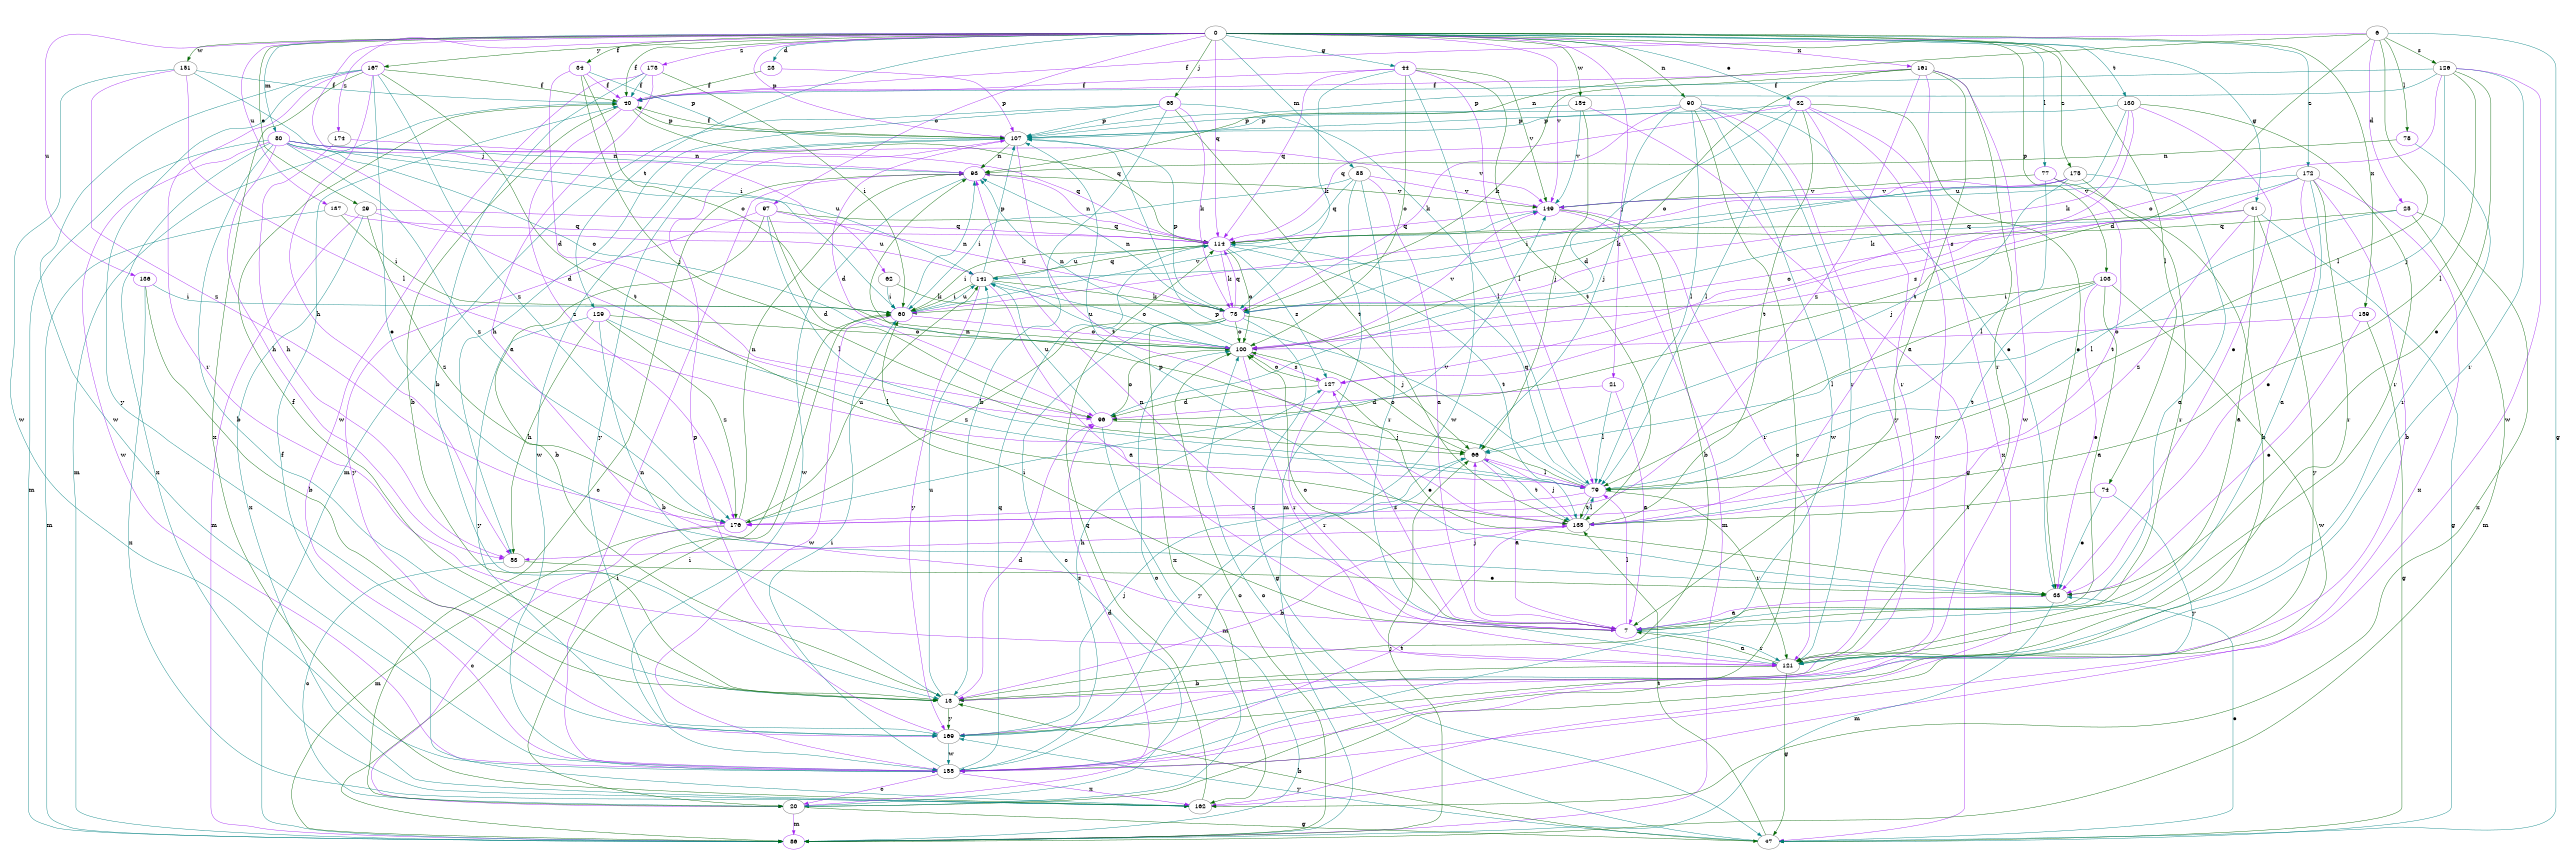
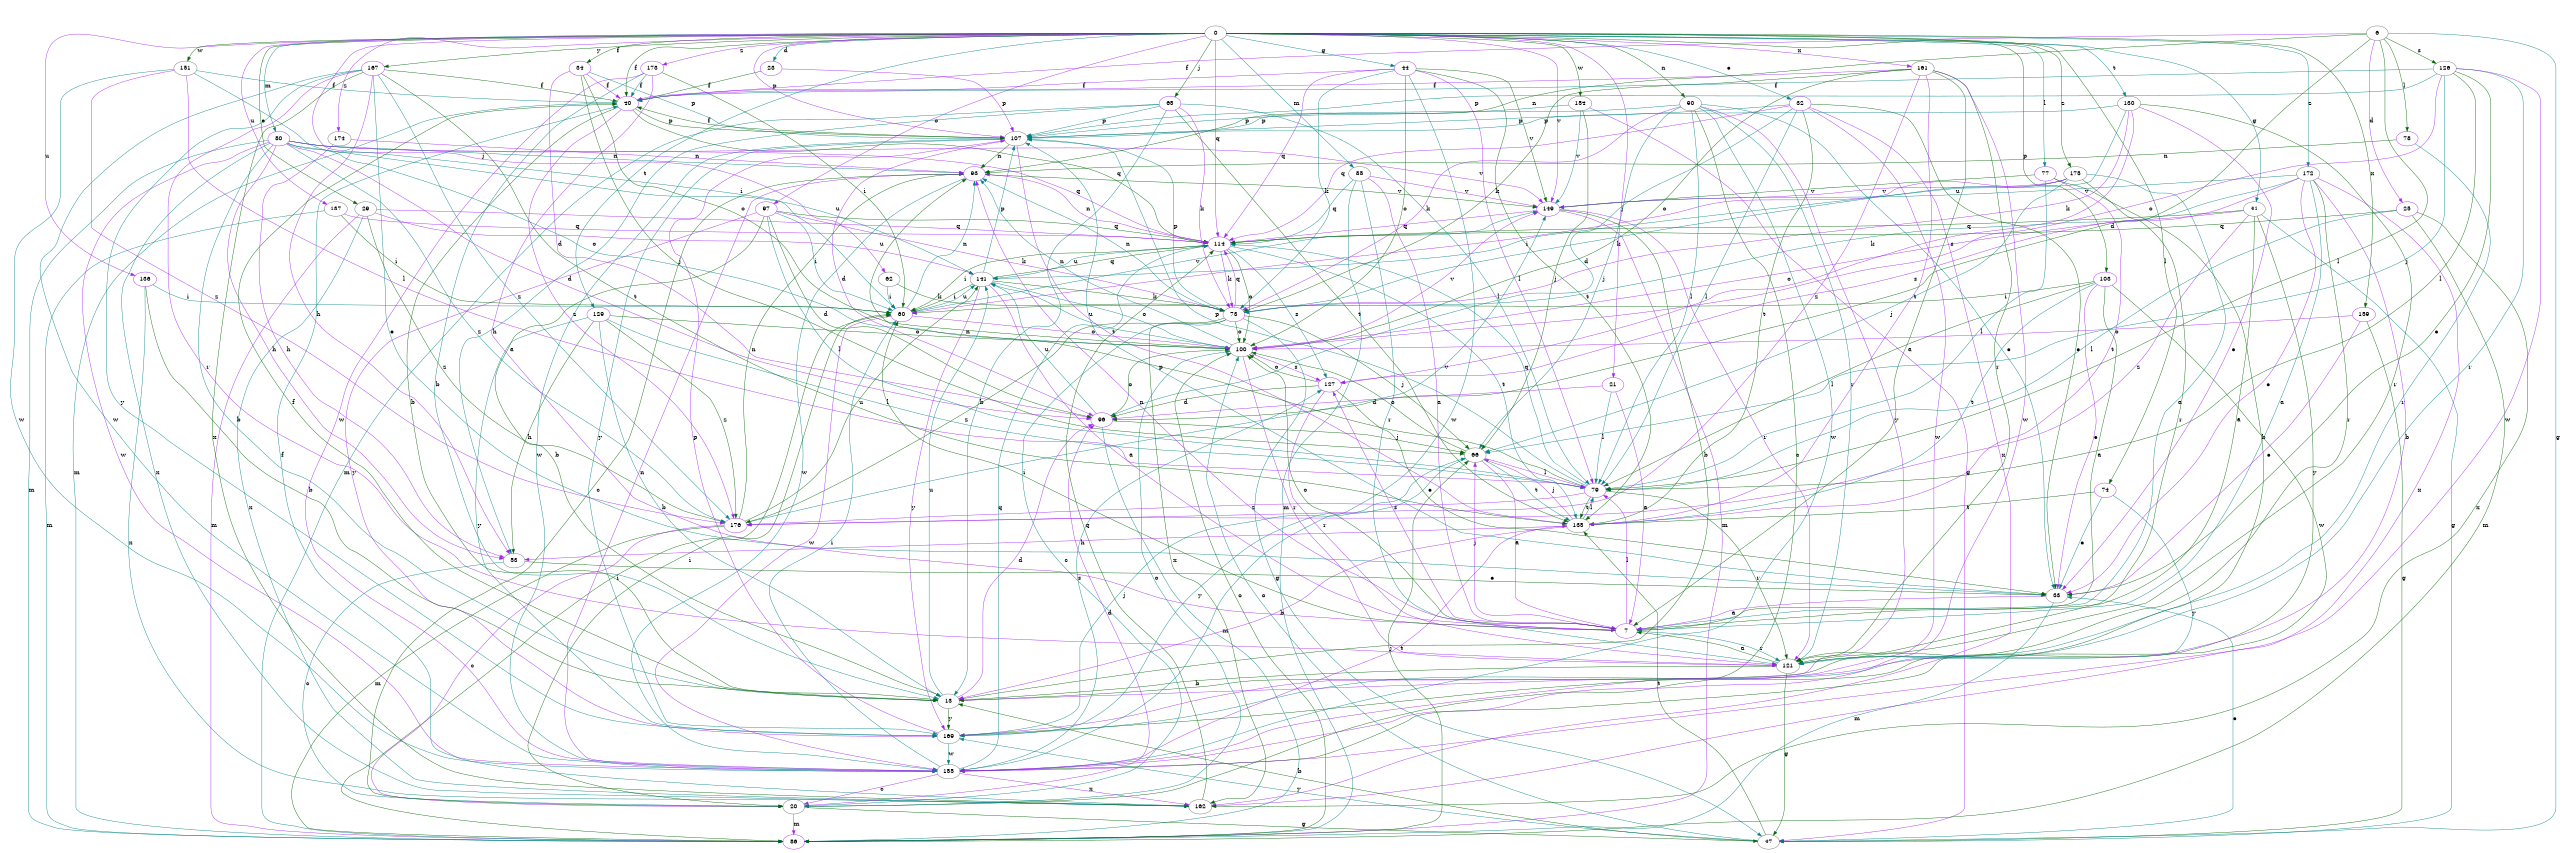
(1126, 210) -> (818, 274)
(1896, 363) -> none
